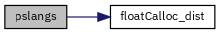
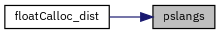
(82, 17) -> (125, 17)
